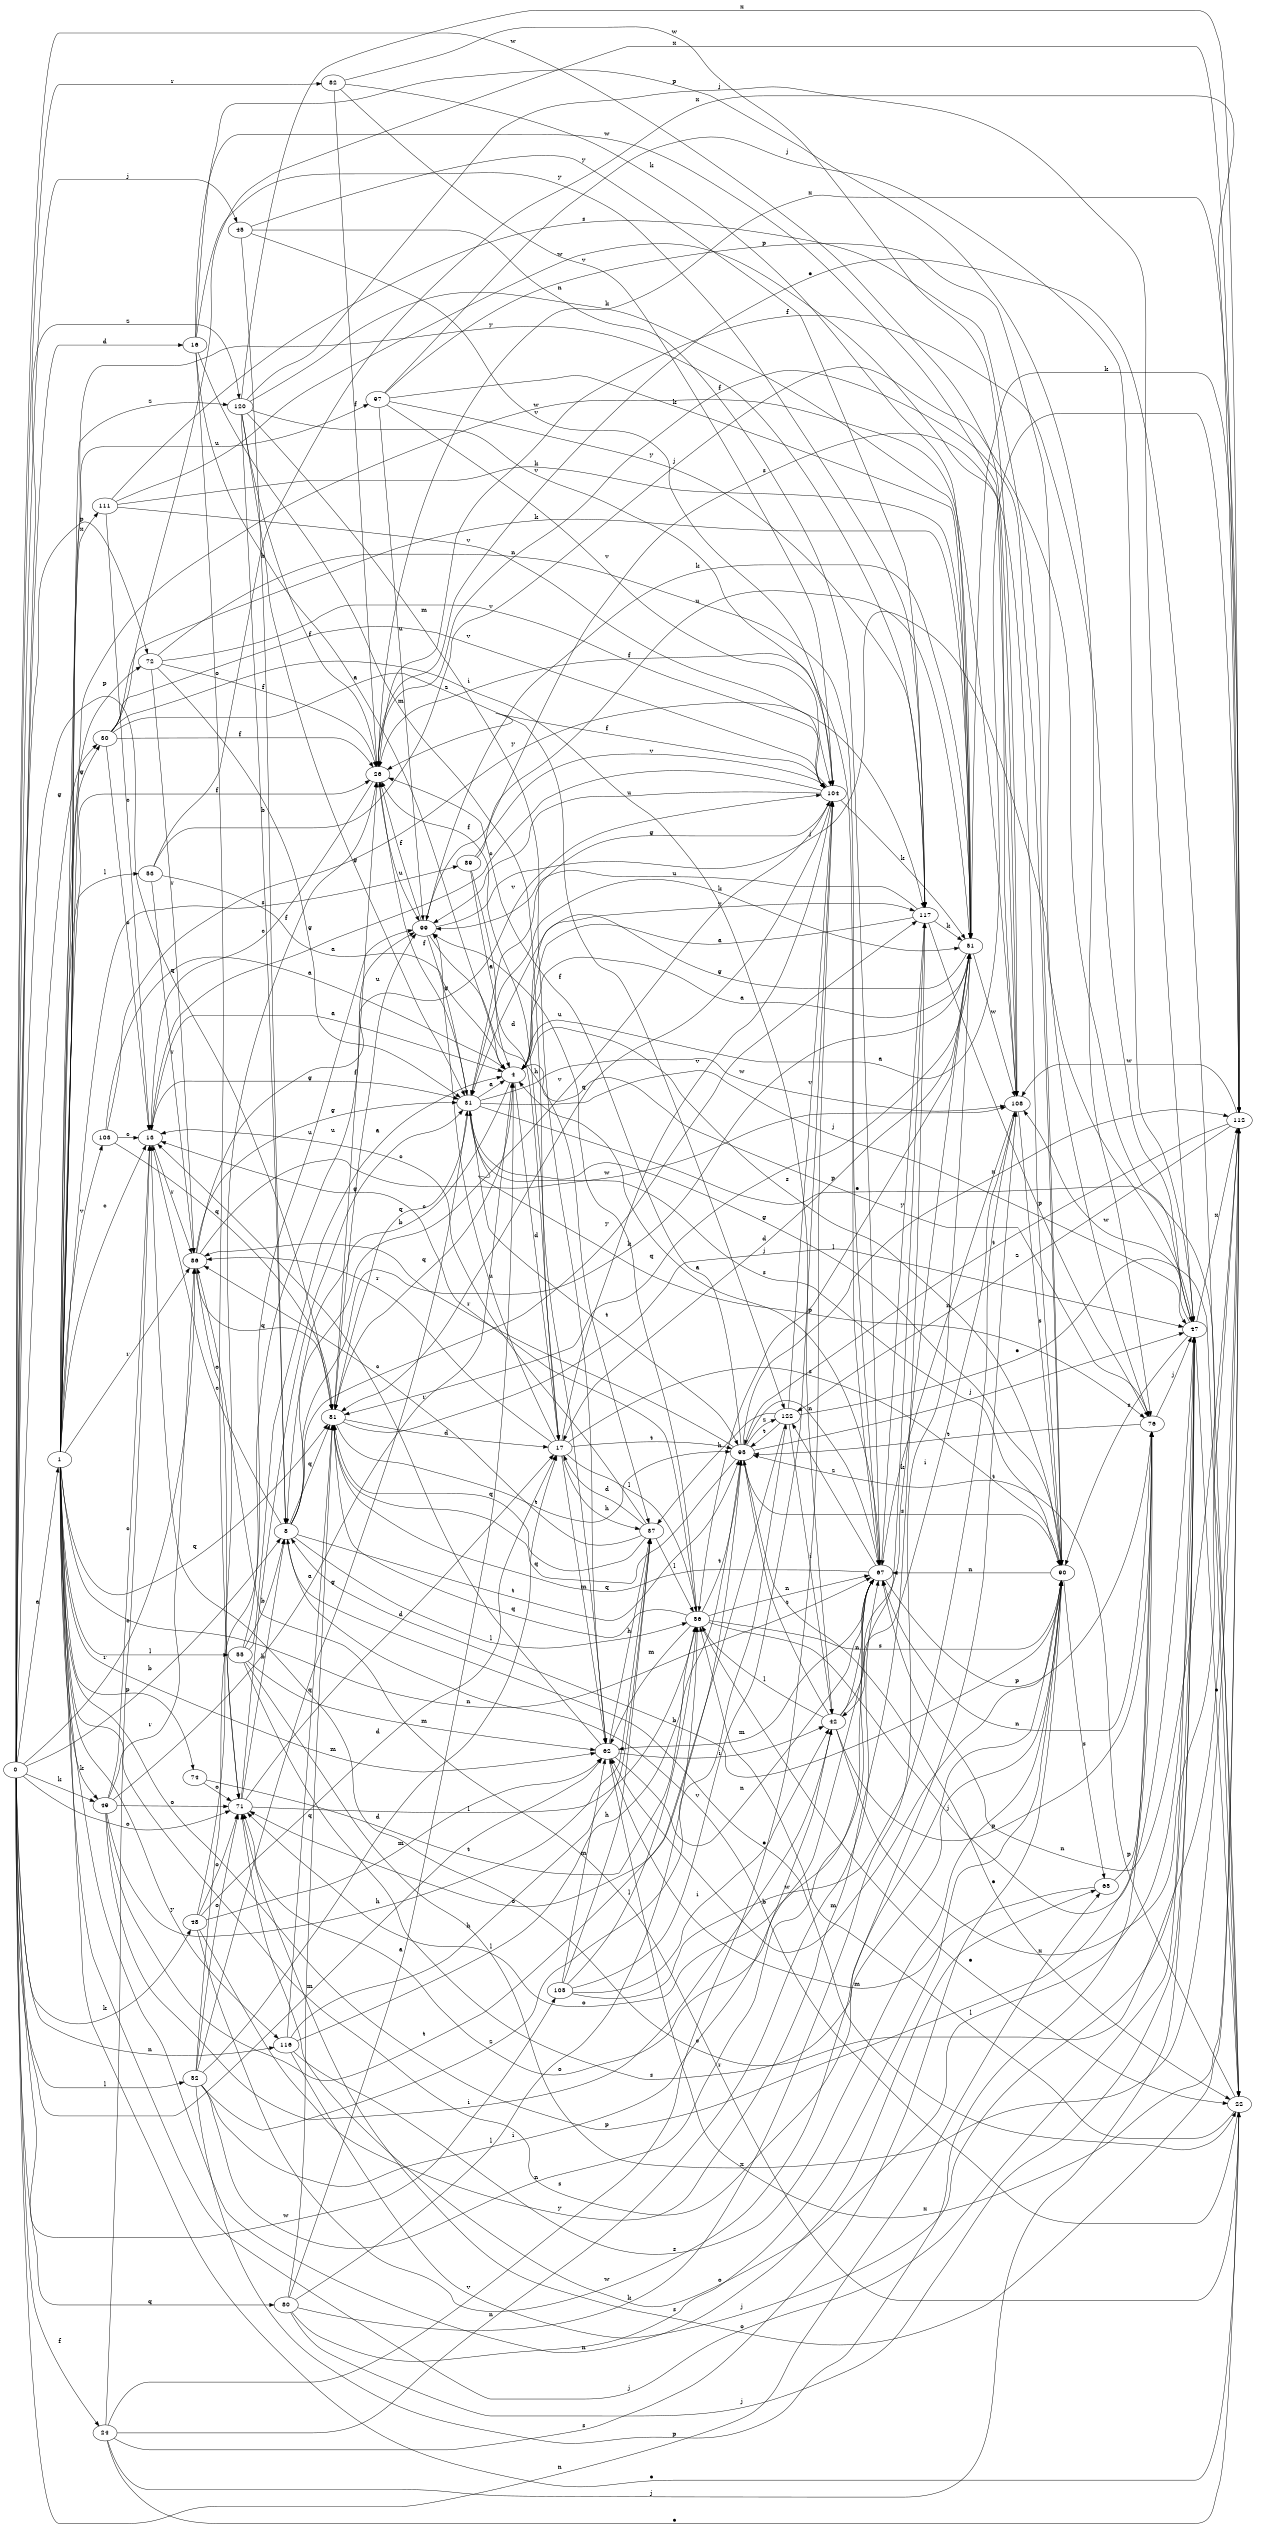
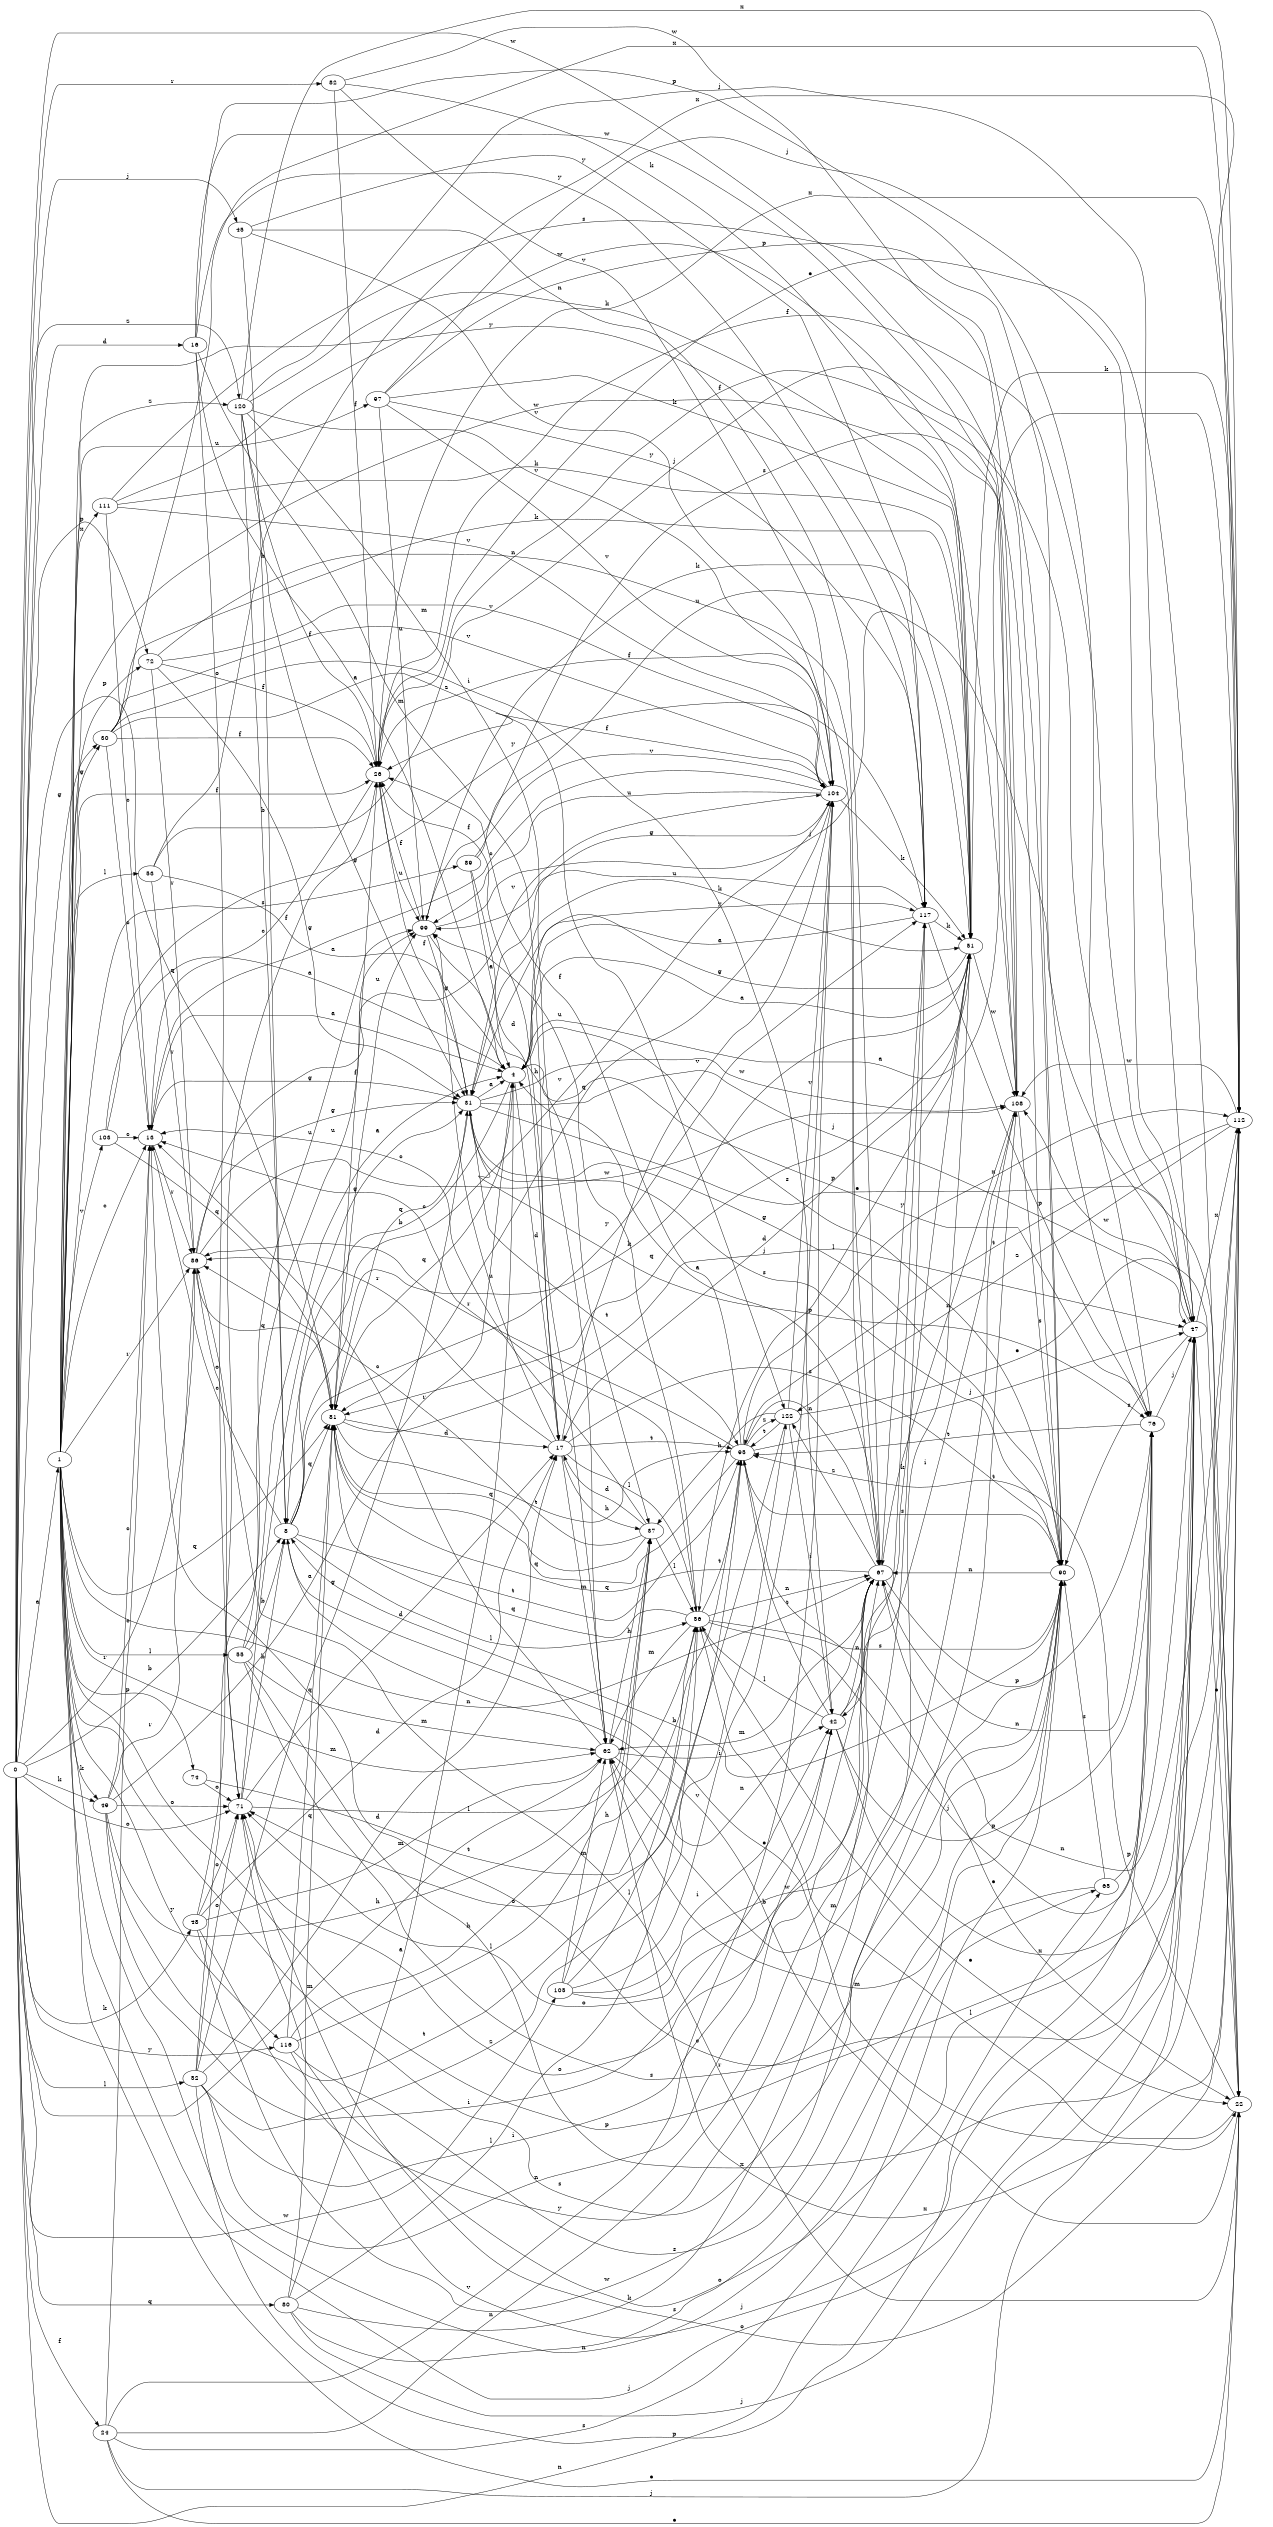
(1079, 1721) -> (1086, 1739)
(150, 2050) -> (150, 2050)
